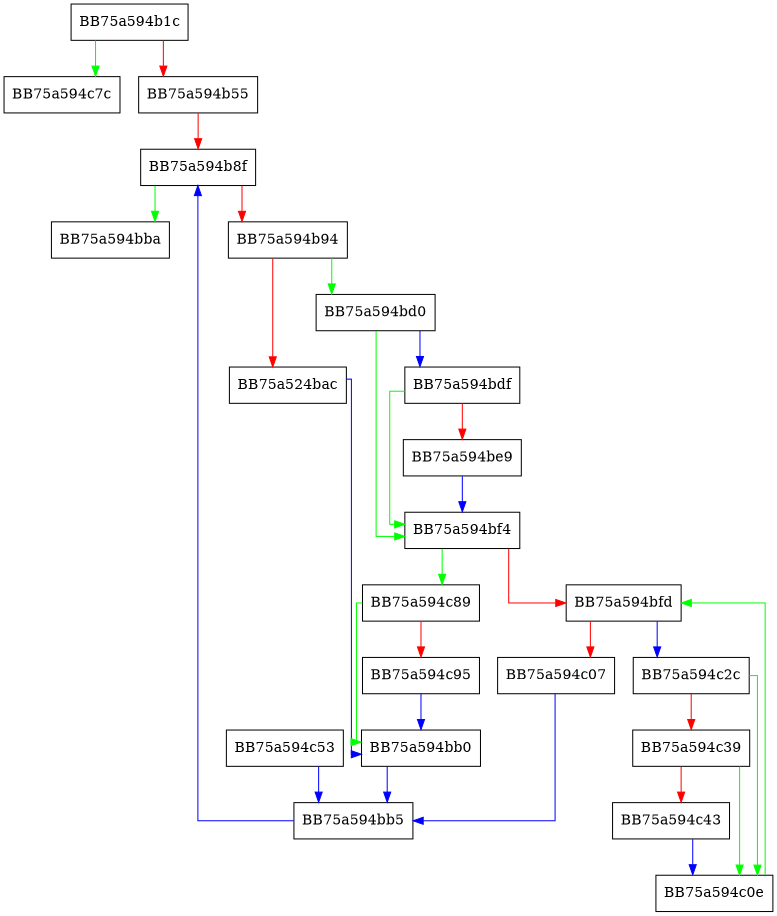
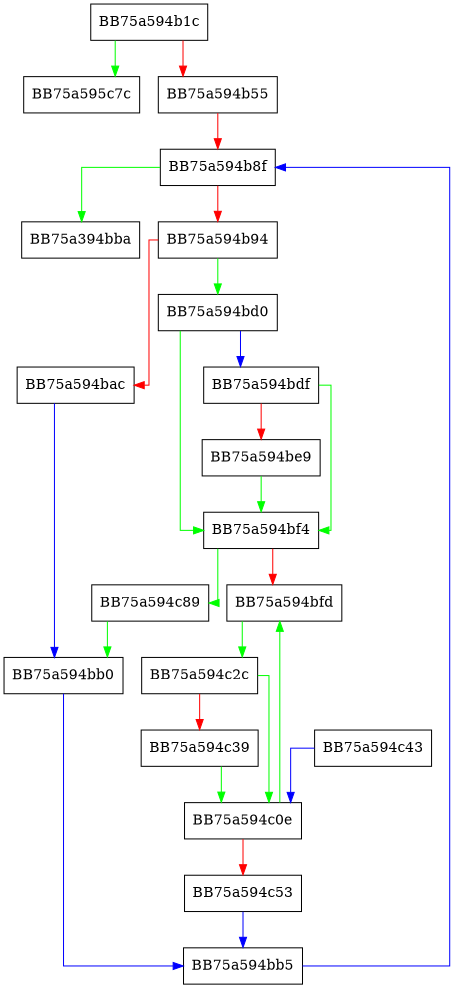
(62, 95) -> (82, 95)
(110, 240) -> (81, 240)
(288, 385) -> (76, 385)
(462, 489) -> (261, 489)
(657, 634) -> (242, 634)
(421, 676) -> none
(556, 676) -> none
(681, 779) -> none
none -> (243, 852)
